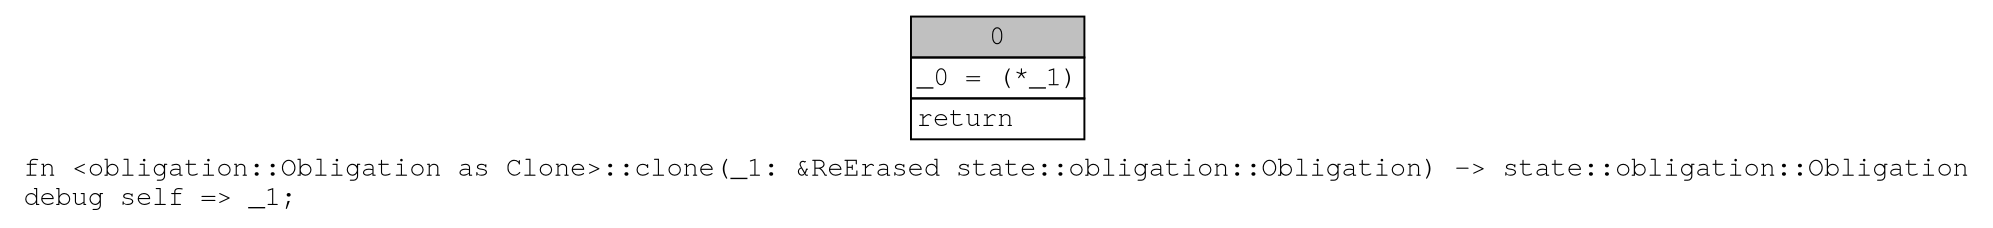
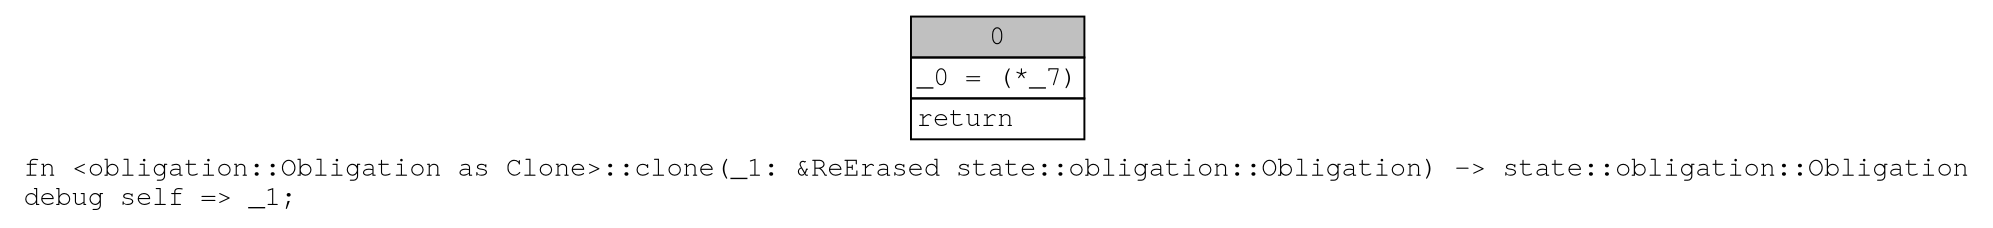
(998, 77) -> (998, 77)
